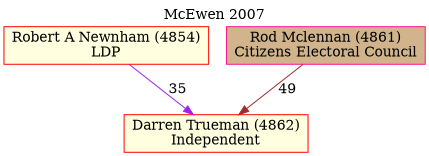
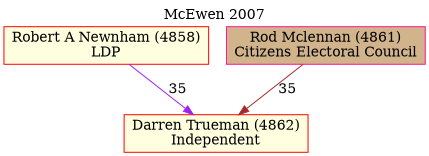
(106, 45) -> (106, 45)
(288, 89) -> (288, 89)
